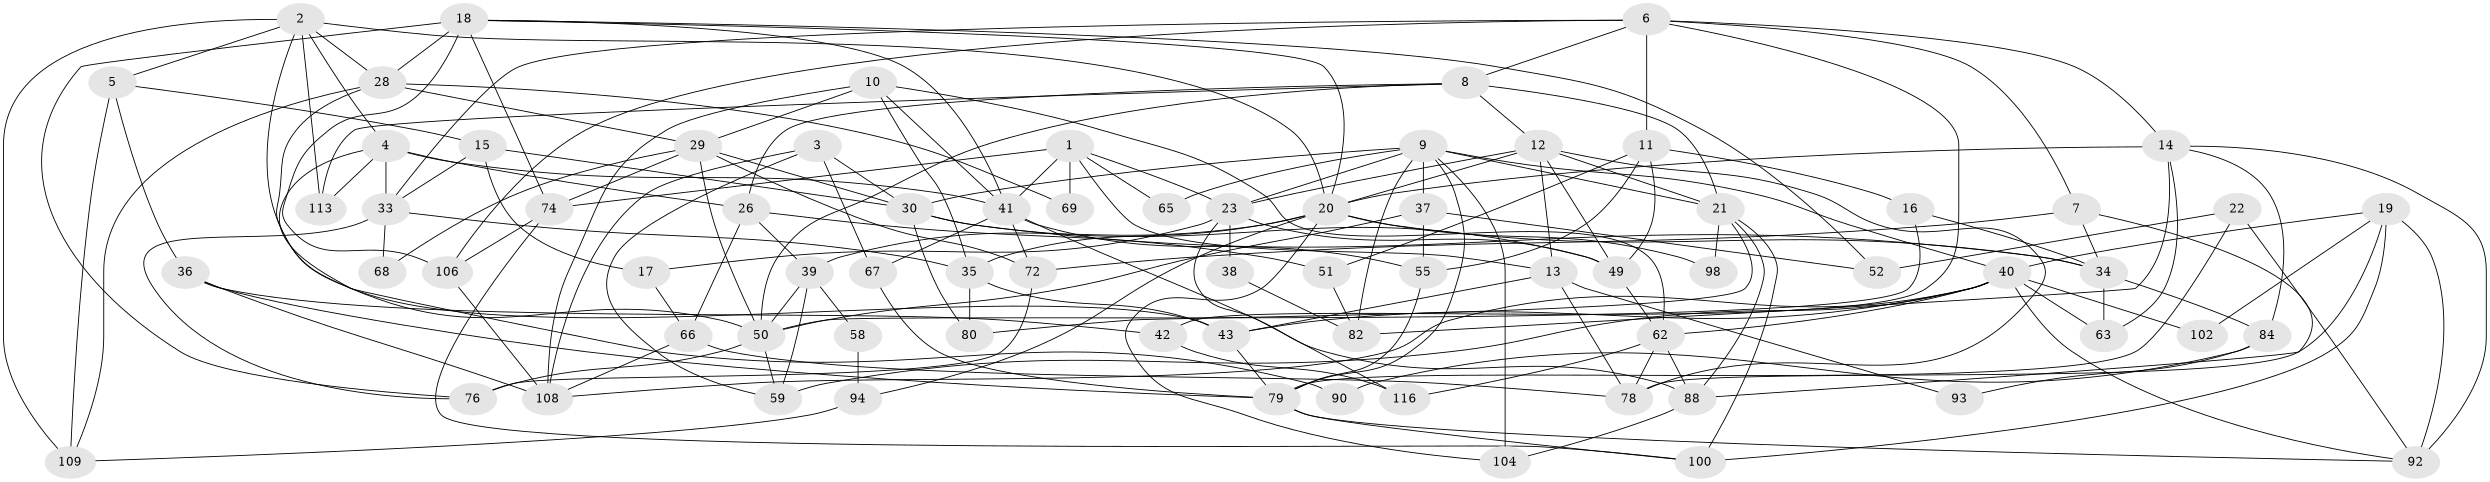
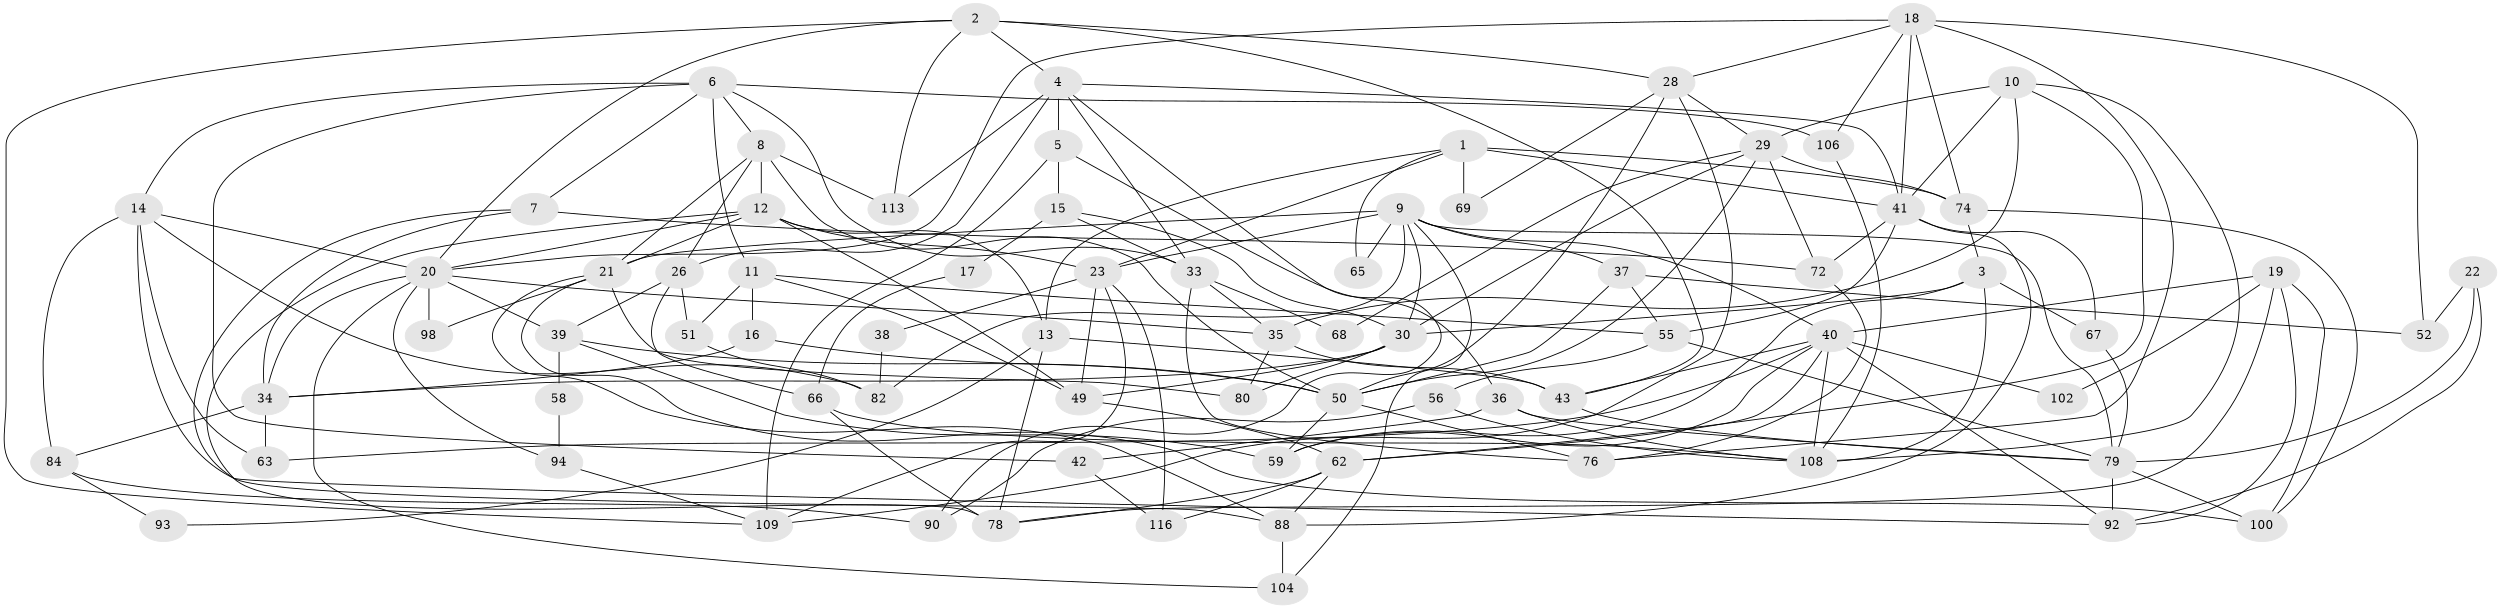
(185, 58) -> (1058, 114)
(499, 241) -> (1973, 241)
(942, 252) -> (979, 449)
none -> (1436, 399)
